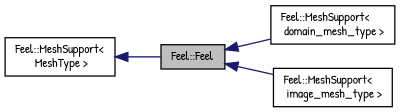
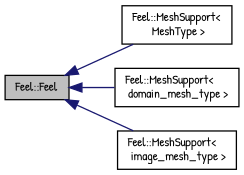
(144, 57) -> (105, 57)
